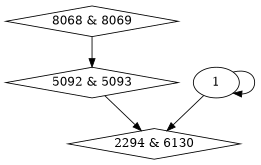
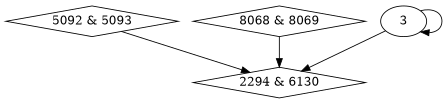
(92, 48) -> (279, 48)
(216, 83) -> (404, 21)
